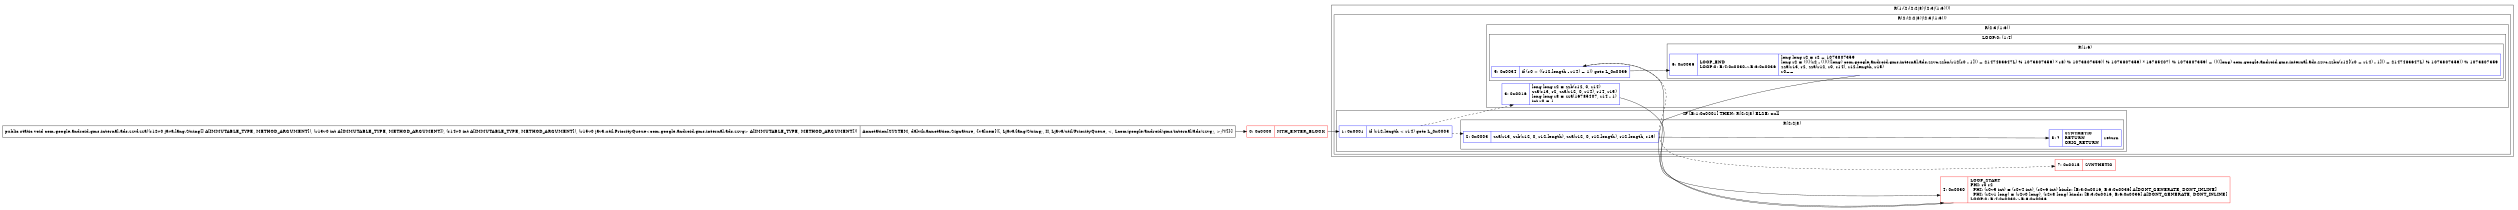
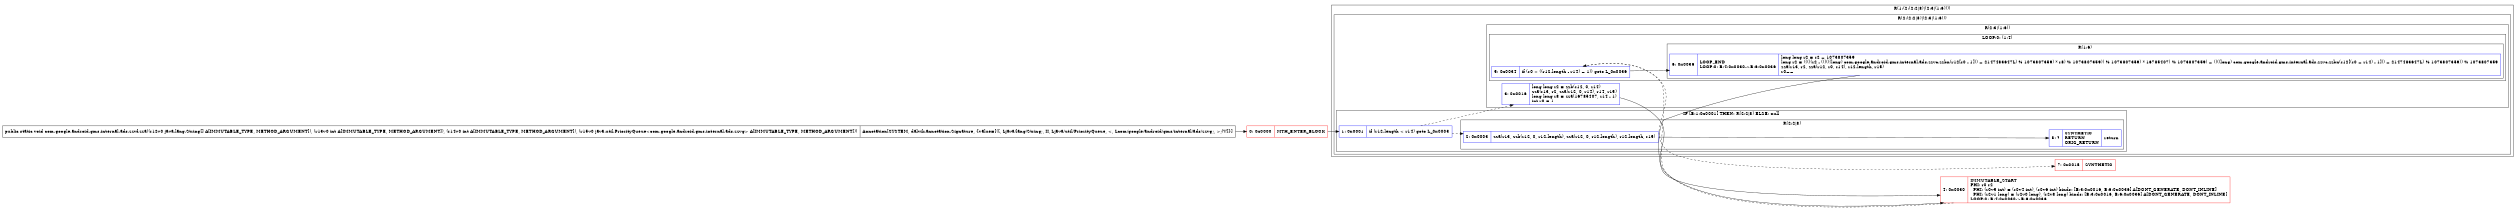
(1986, 180) -> (1994, 180)
(1721, 197) -> (1721, 197)
